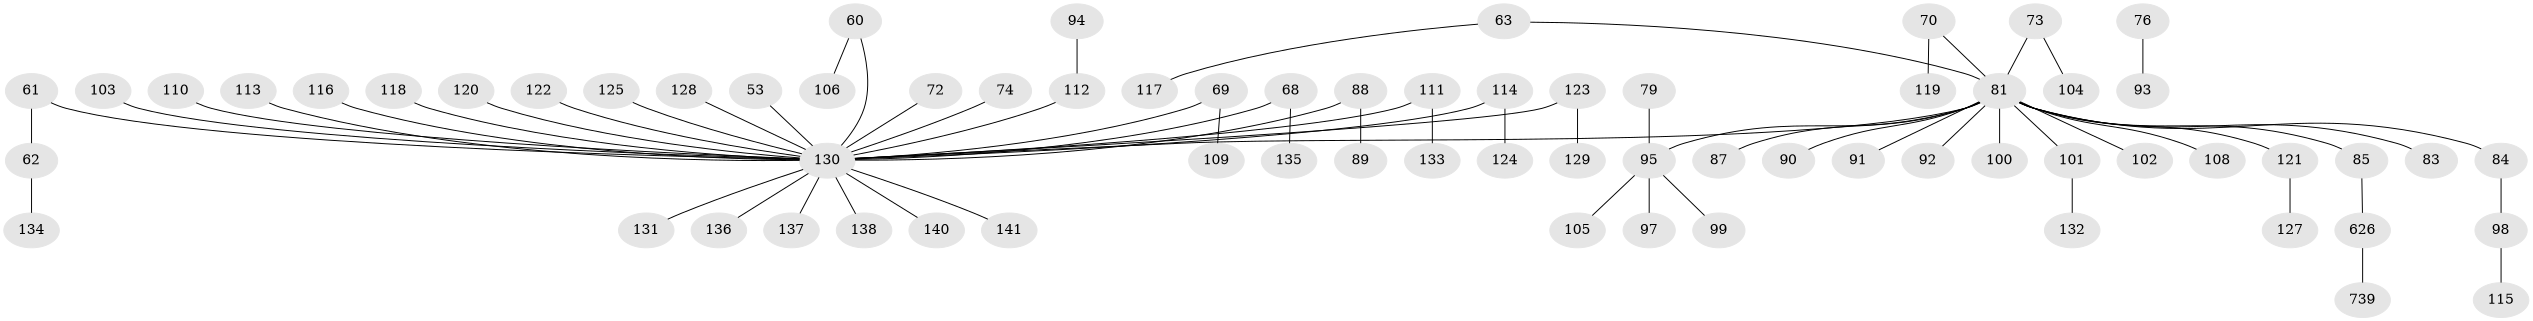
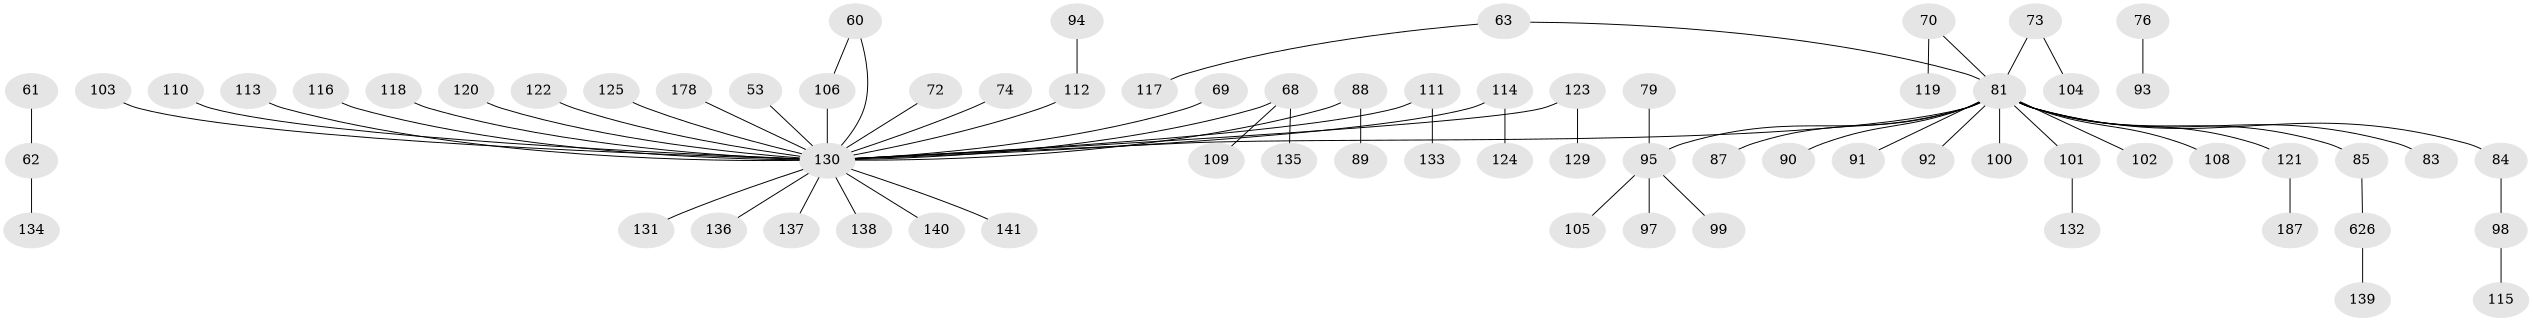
(684, 91) -> (684, 91)
(1219, 125) -> (1264, 117)
(330, 140) -> (827, 126)
(2290, 230) -> (2290, 230)
(2363, 300) -> (2363, 300)
